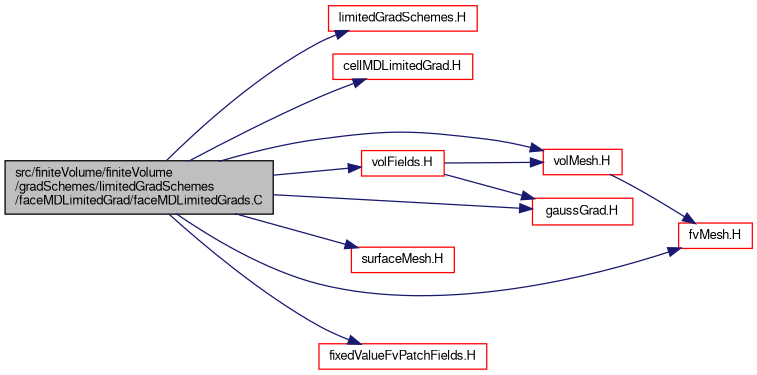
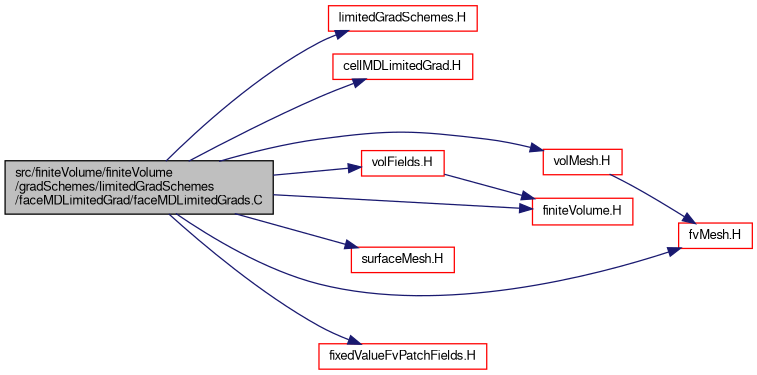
(487, 163) -> none
(583, 212) -> (583, 212)
